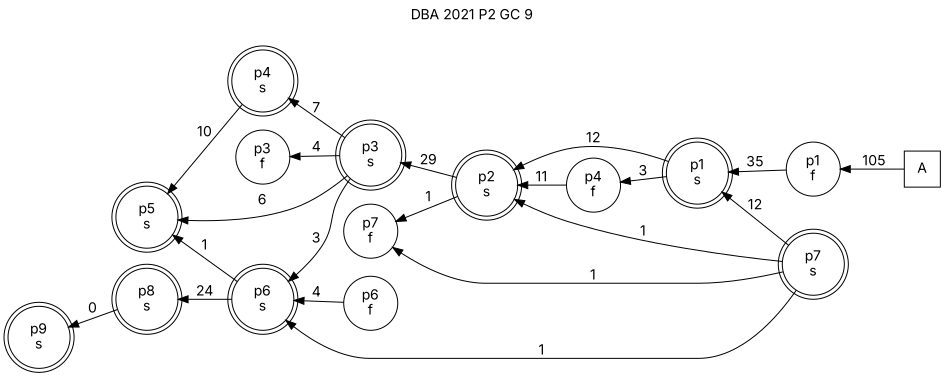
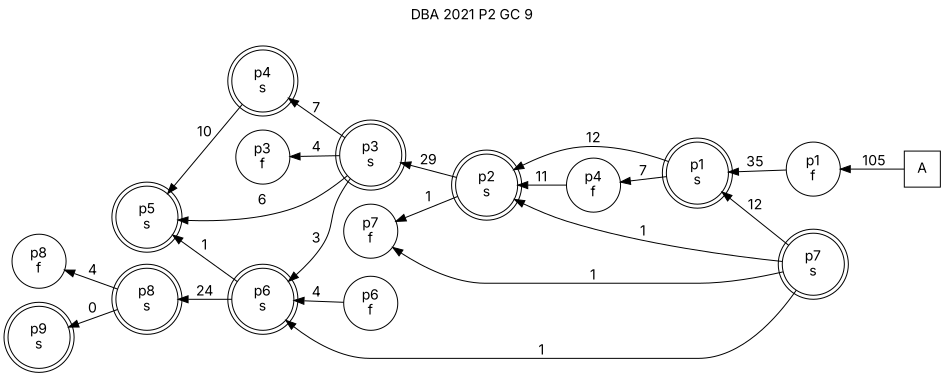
(643, 172) -> (643, 172)
none -> (39, 261)
